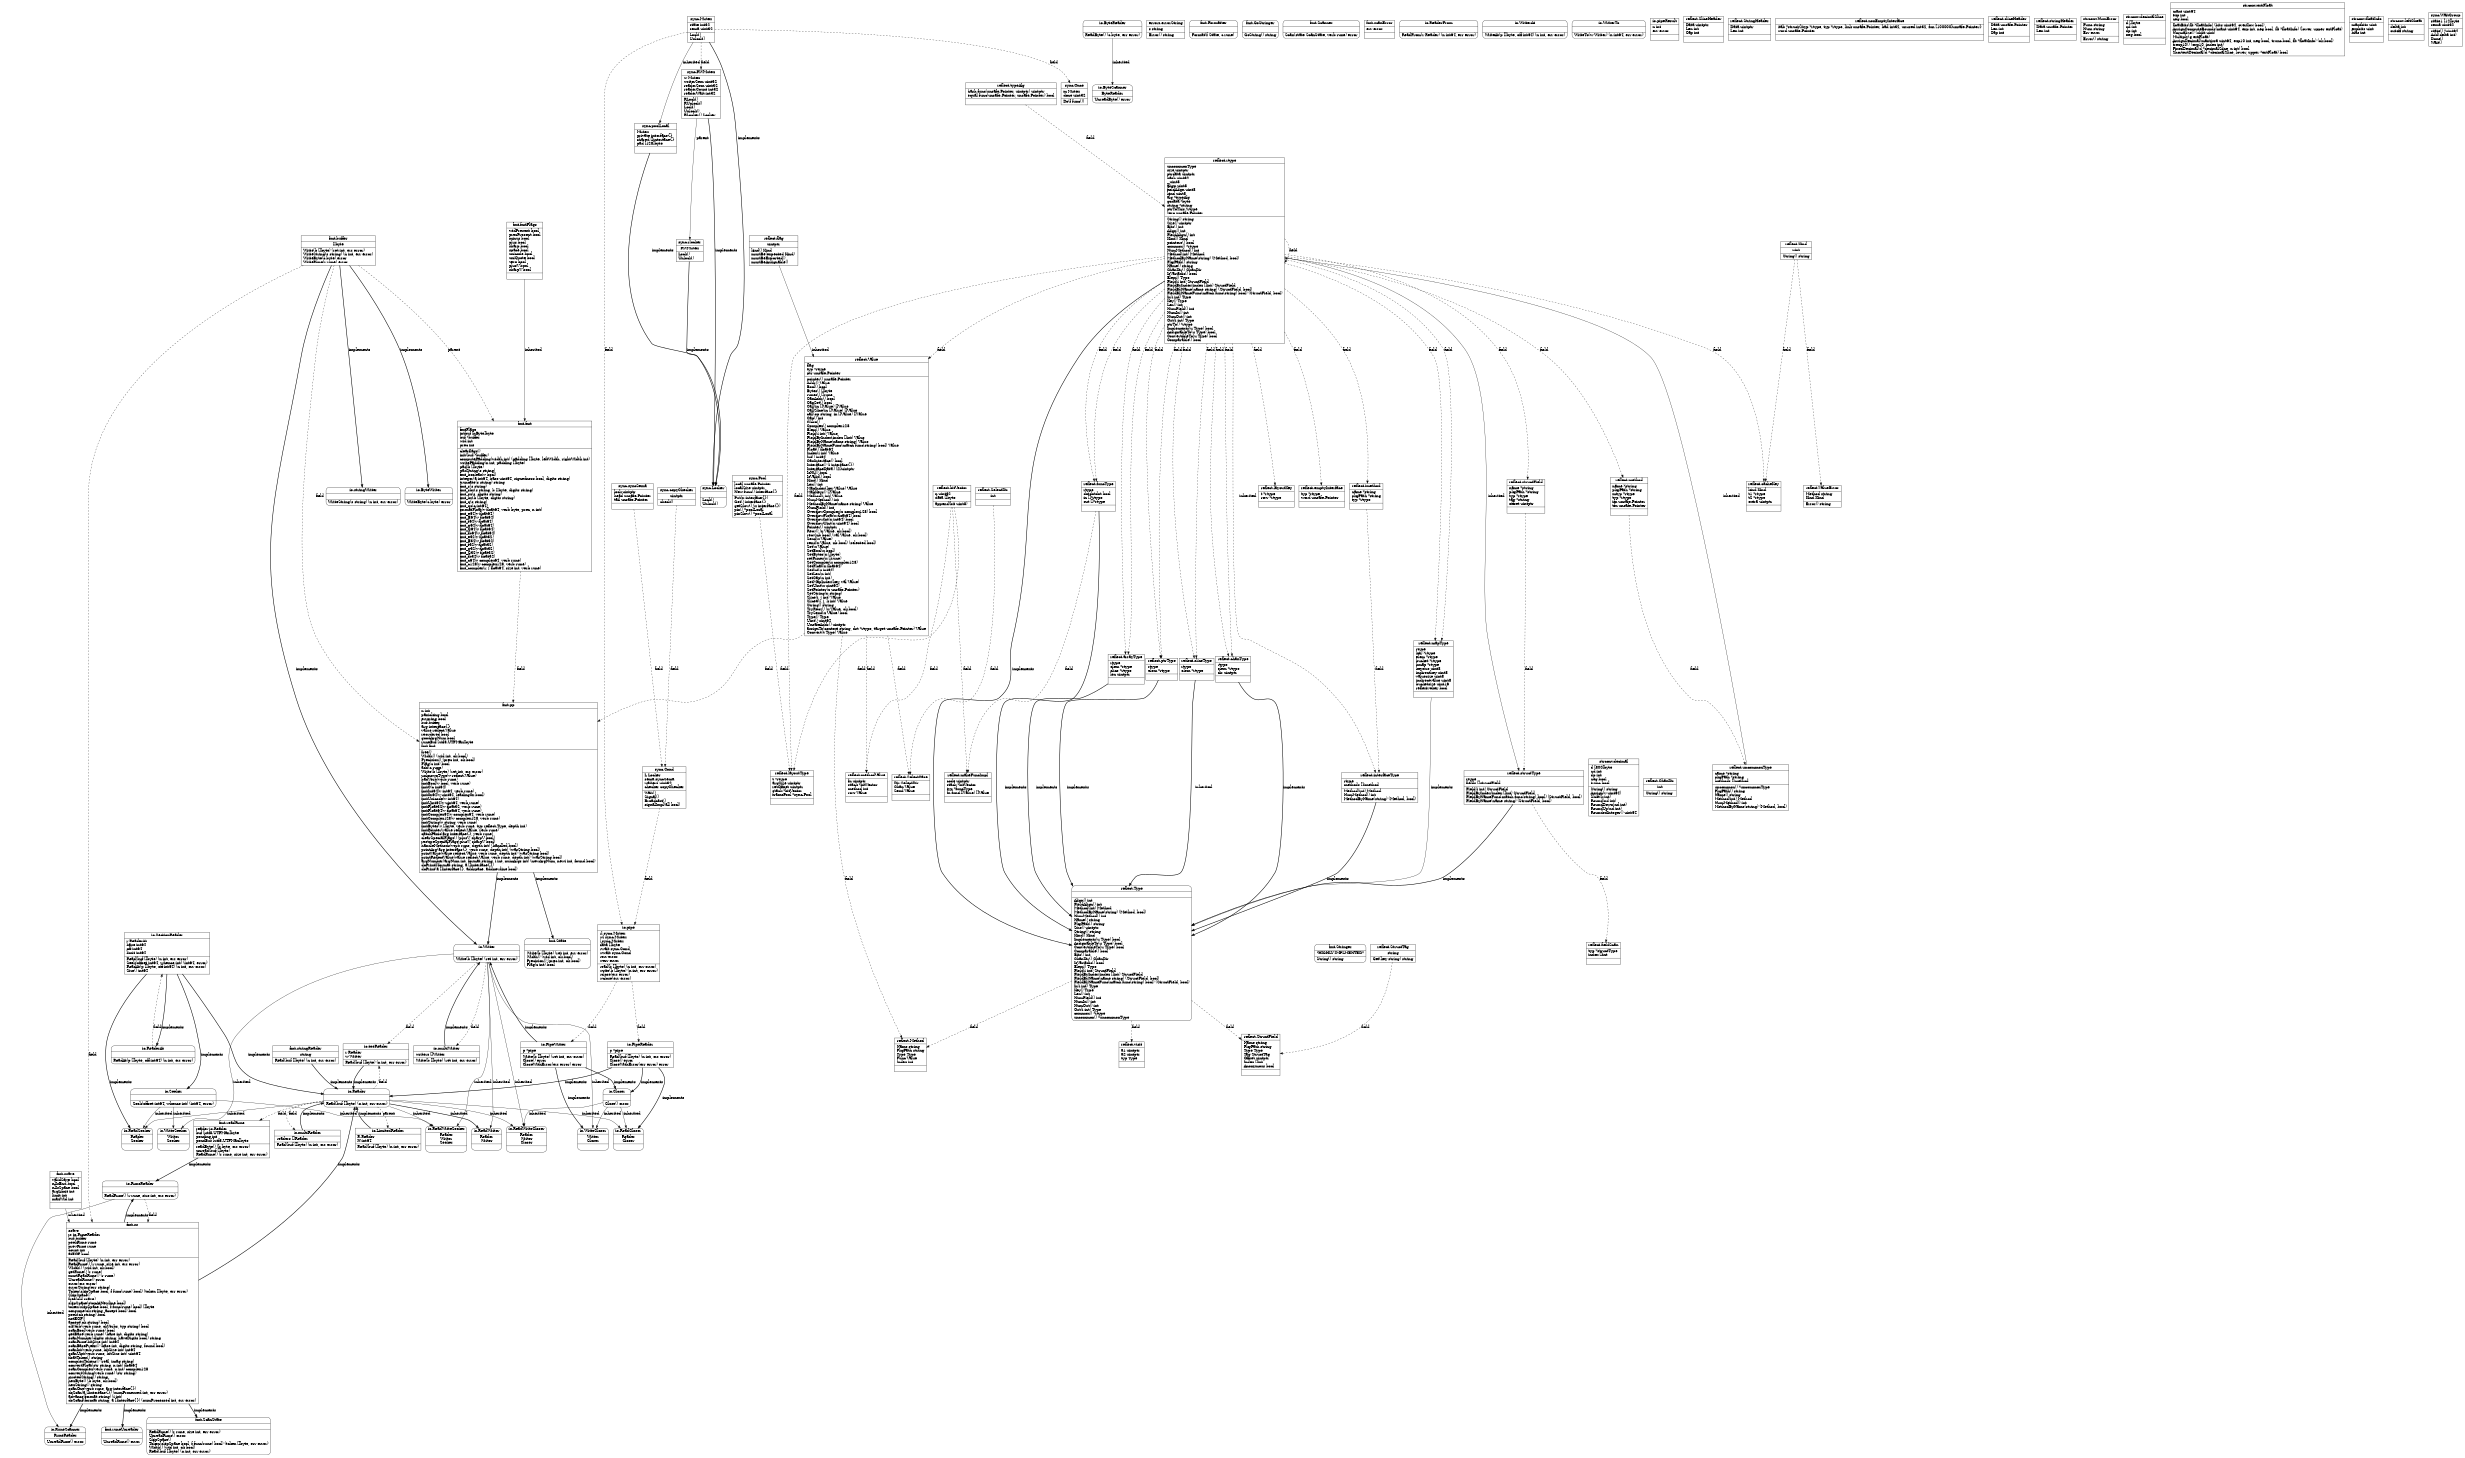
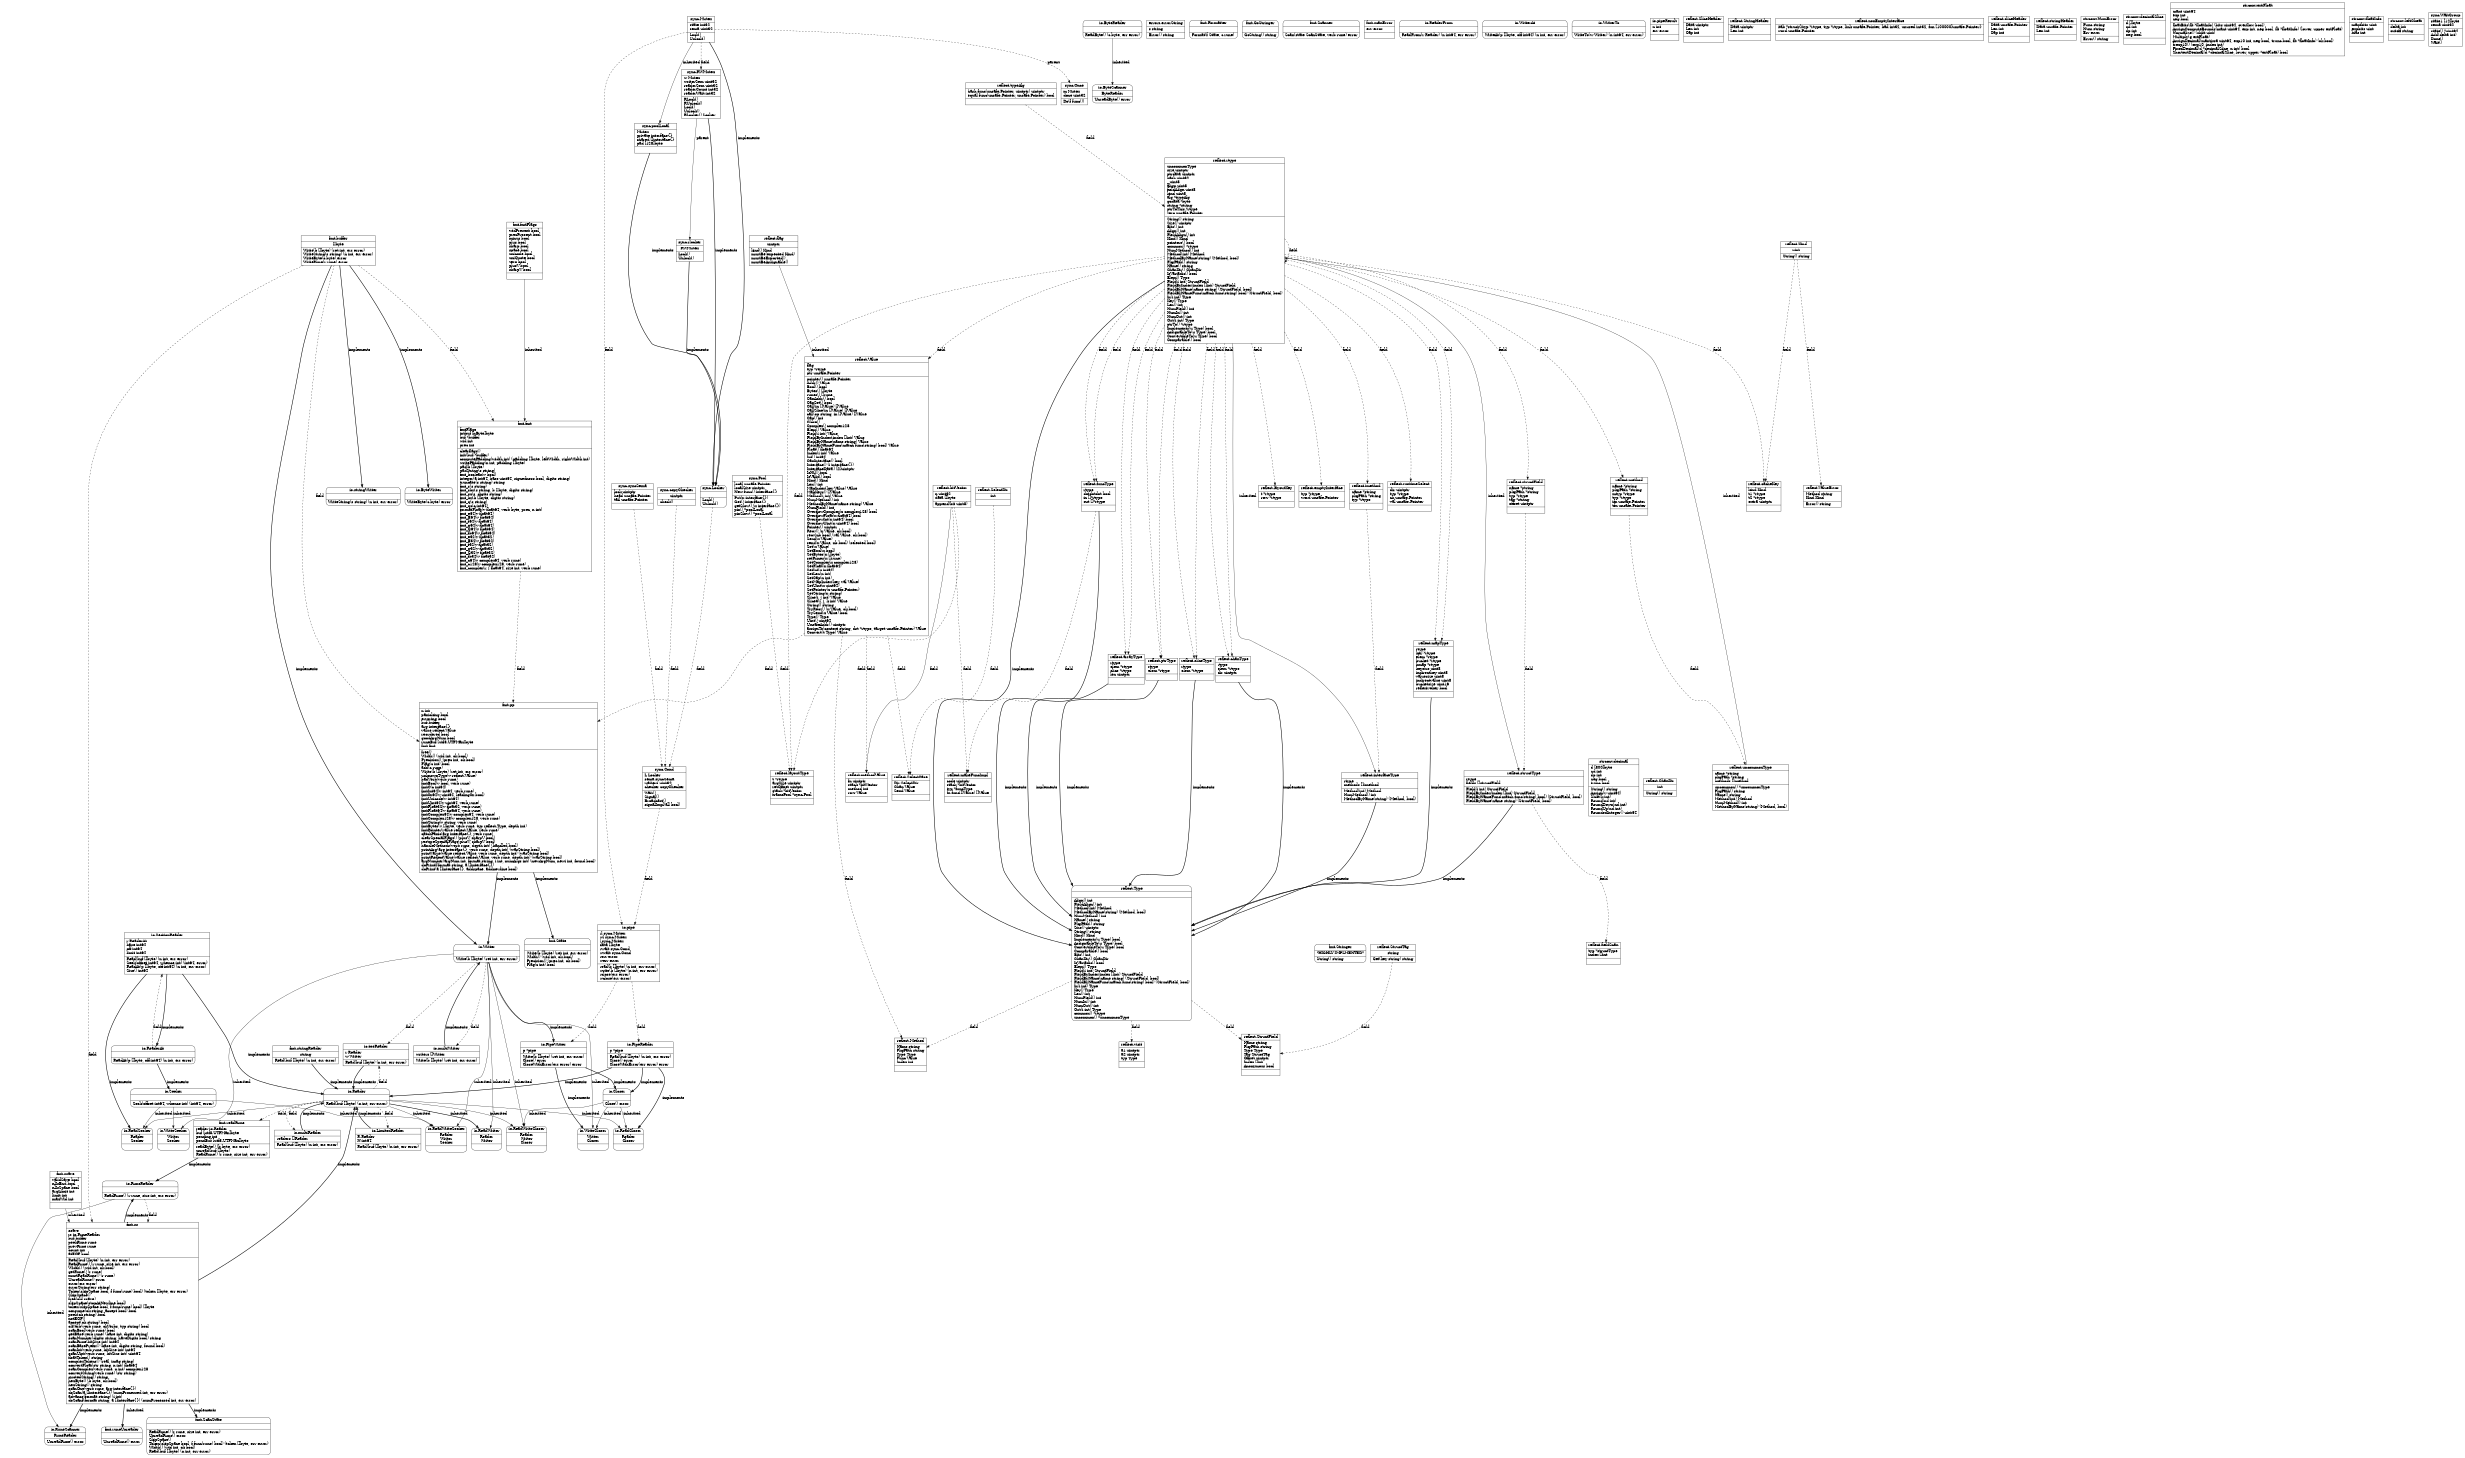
(1054, 63) -> (1054, 63)
(454, 350) -> (454, 350)
none -> (1410, 496)
(1235, 589) -> (1235, 589)
none -> (698, 637)
(928, 650) -> (928, 650)
(1204, 787) -> (1204, 787)
(1403, 879) -> (1403, 879)
(510, 1006) -> (513, 1012)
(197, 1031) -> (163, 1075)
(389, 1114) -> (389, 1114)
(135, 1411) -> (135, 1411)
